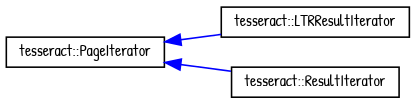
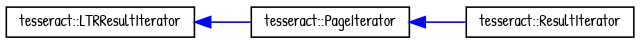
(201, 37) -> (231, 22)
